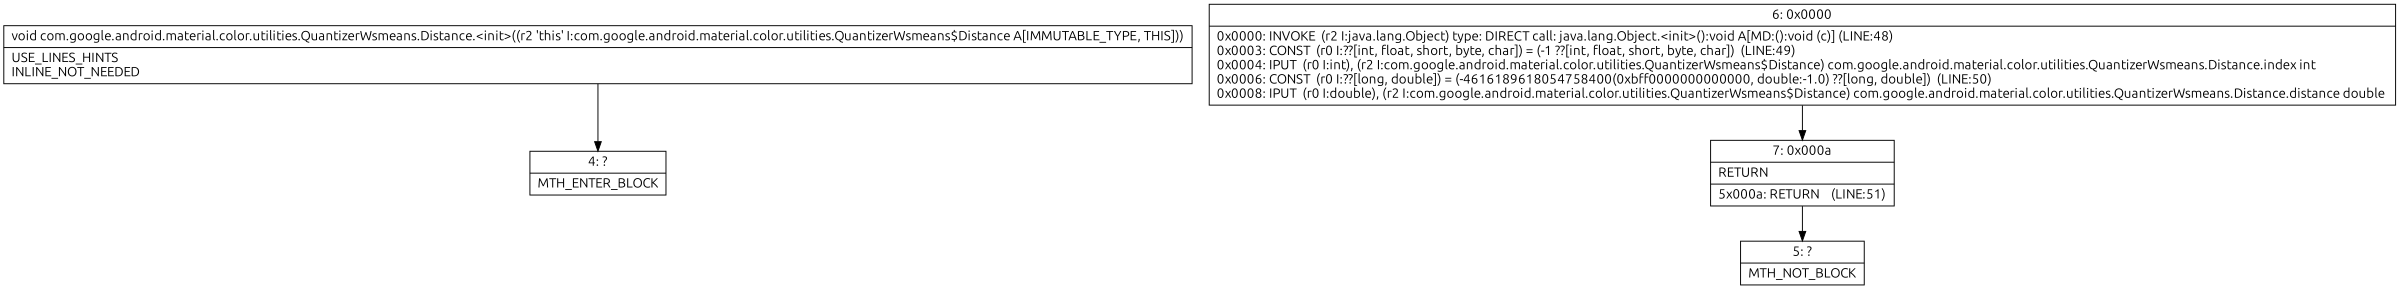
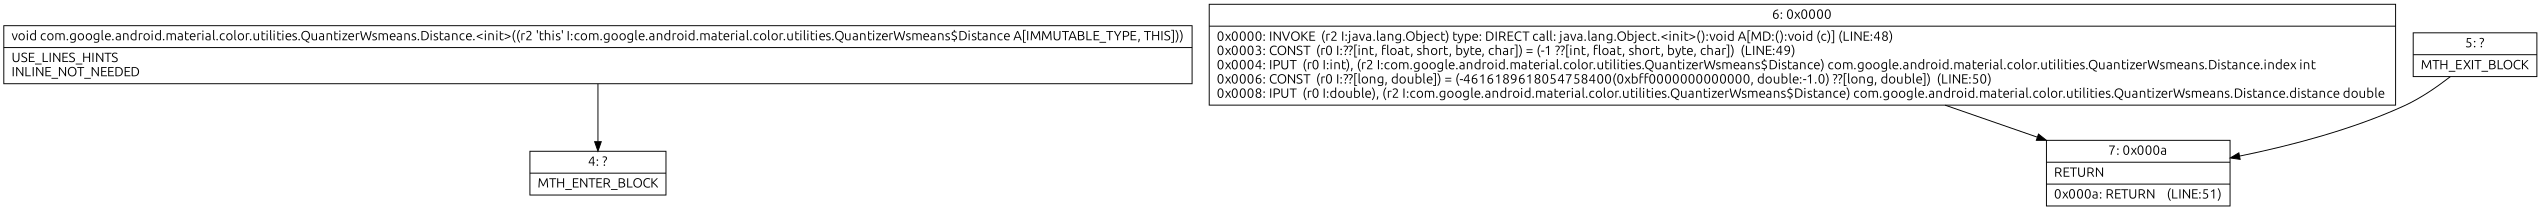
(1802, 195) -> (2138, 195)
(1802, 219) -> (2349, 127)
(1802, 274) -> (2475, 65)
